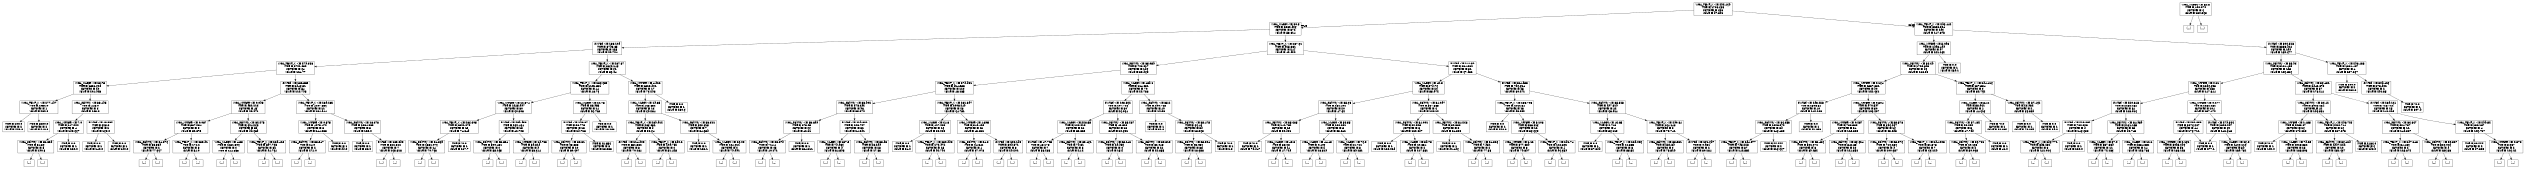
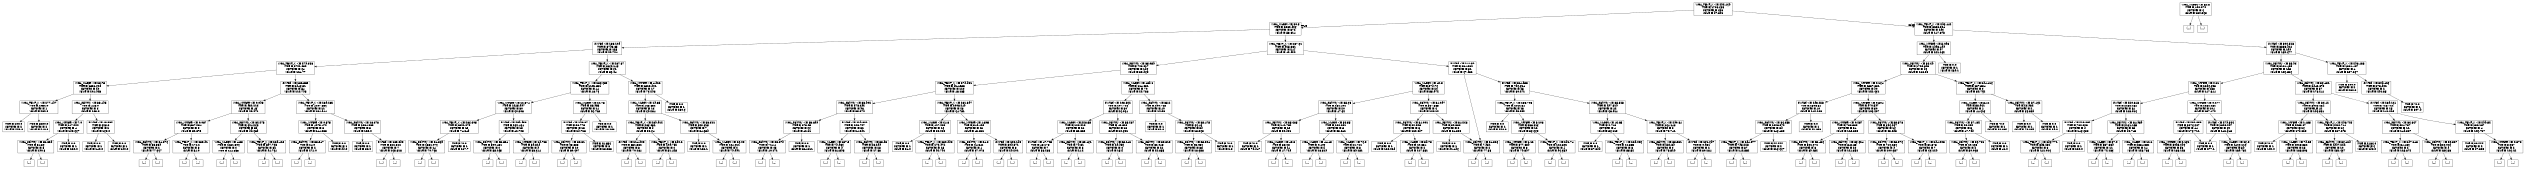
(1446, 77) -> (1472, 106)
none -> (95, 116)
